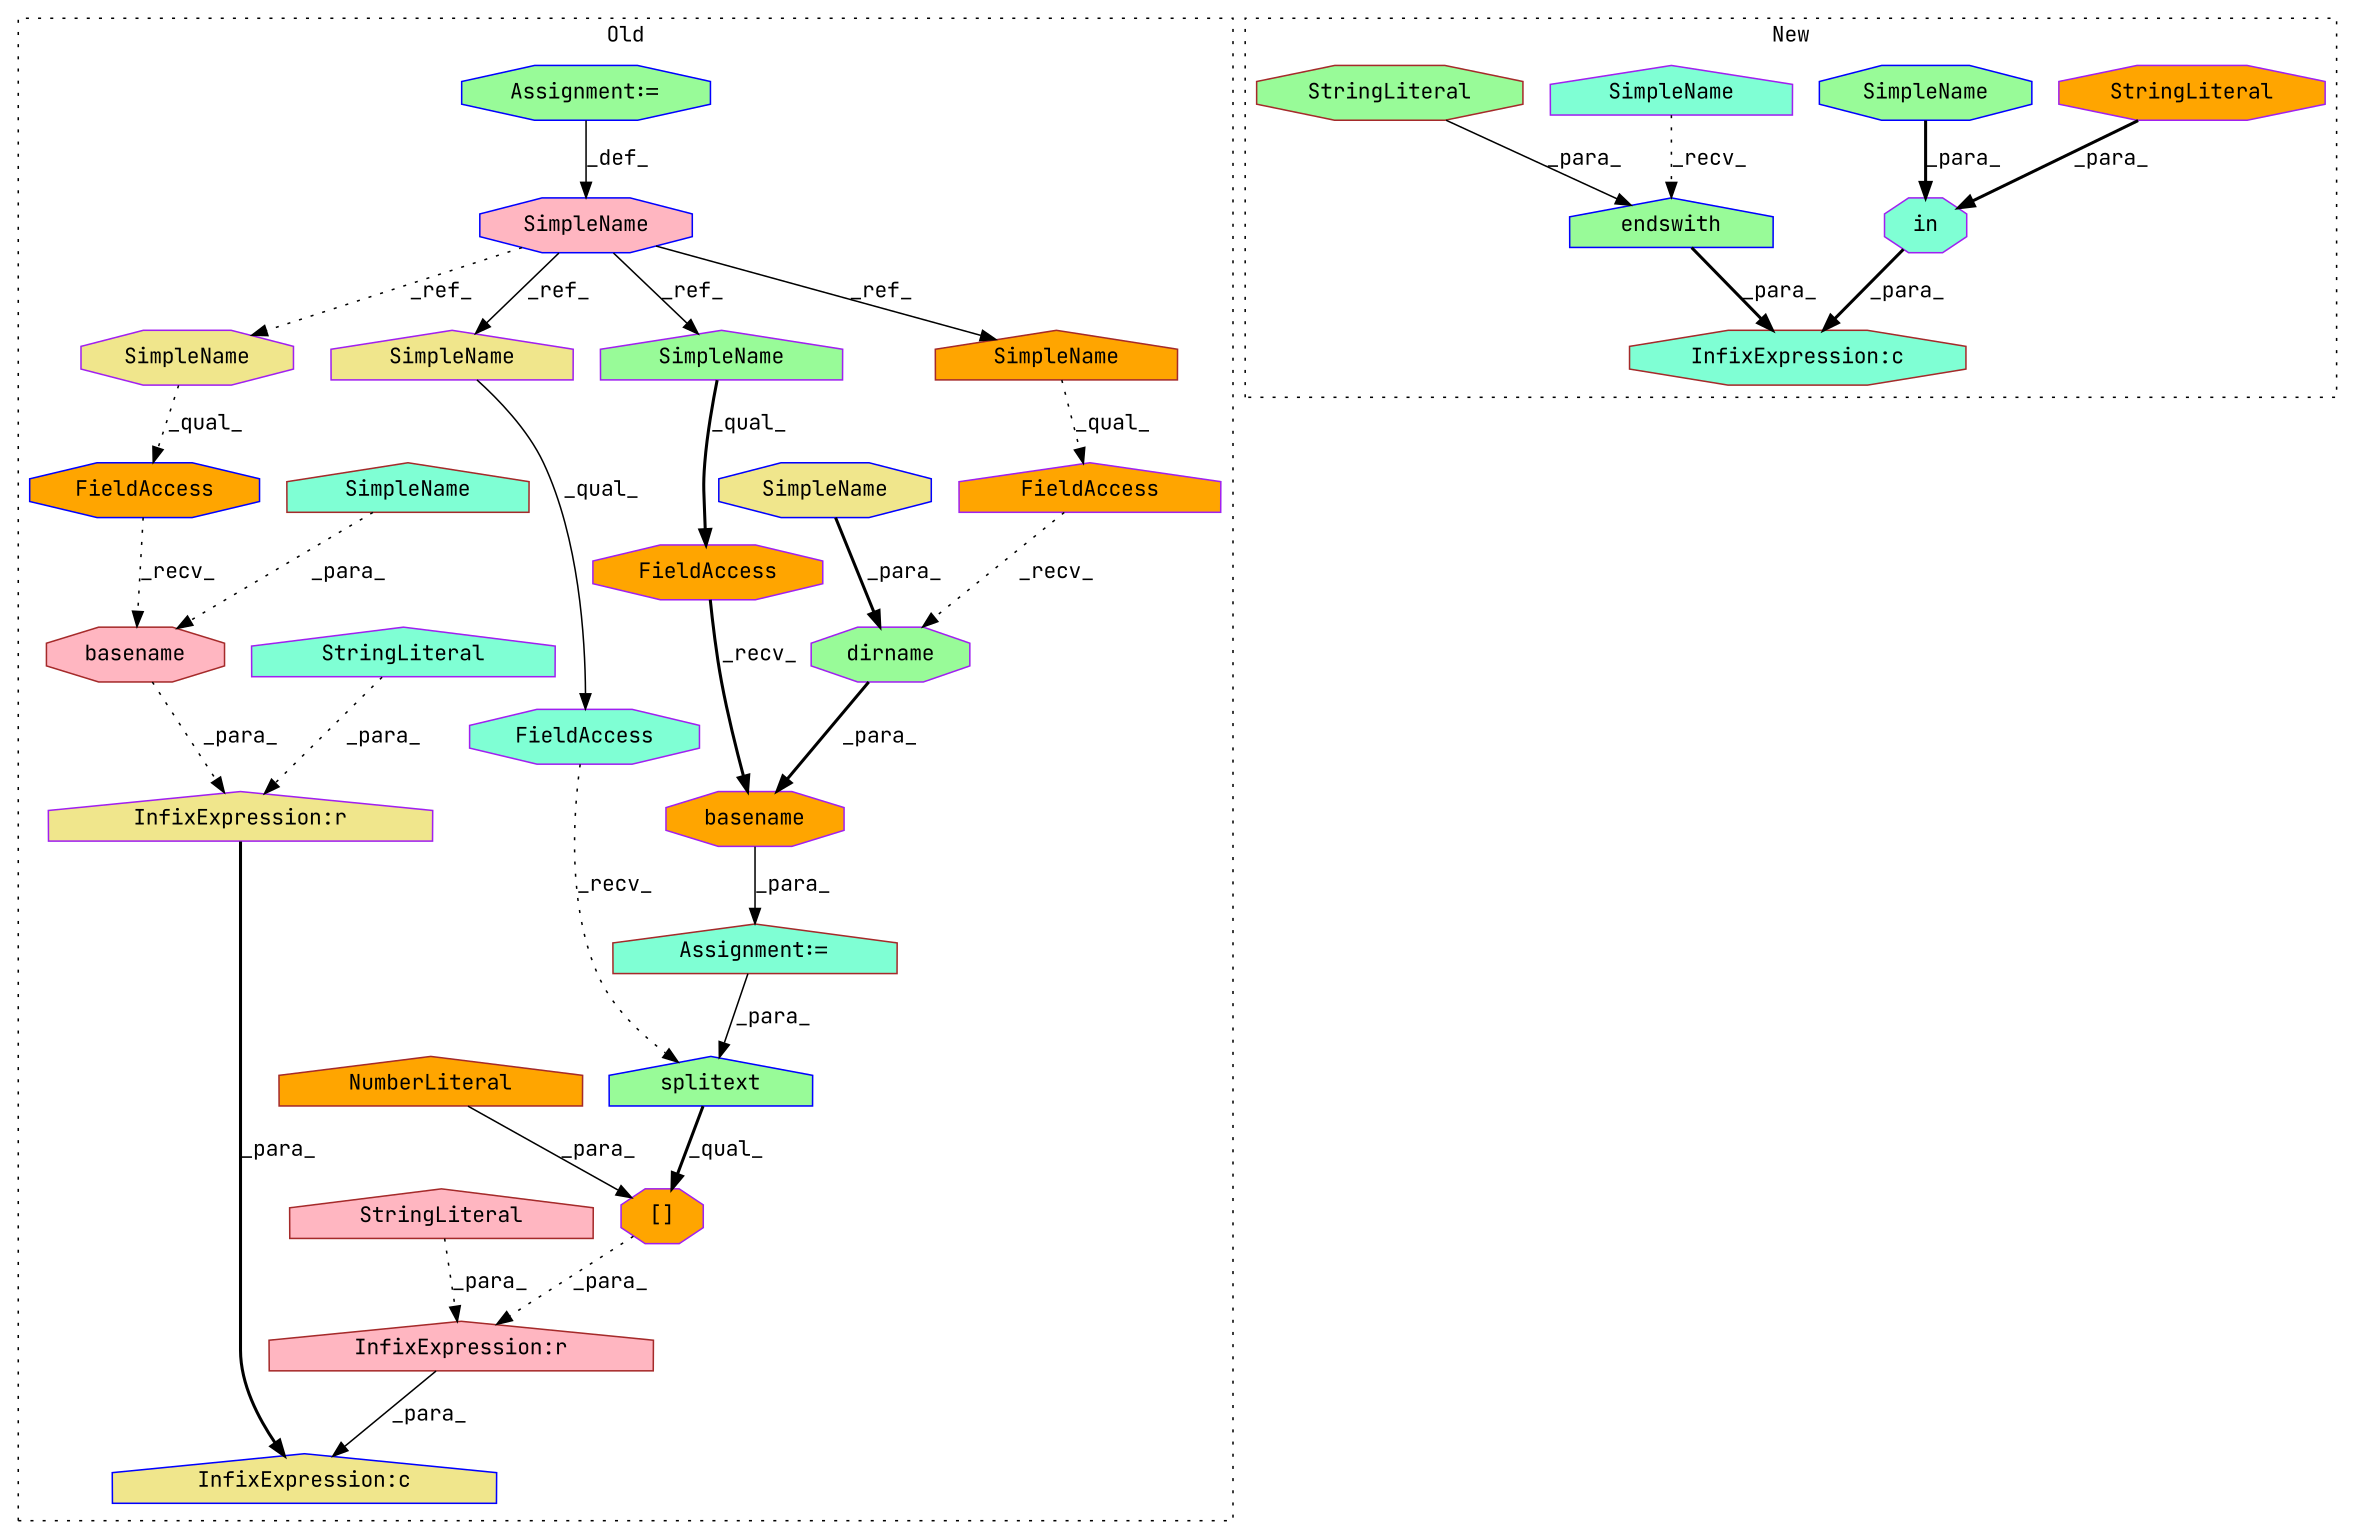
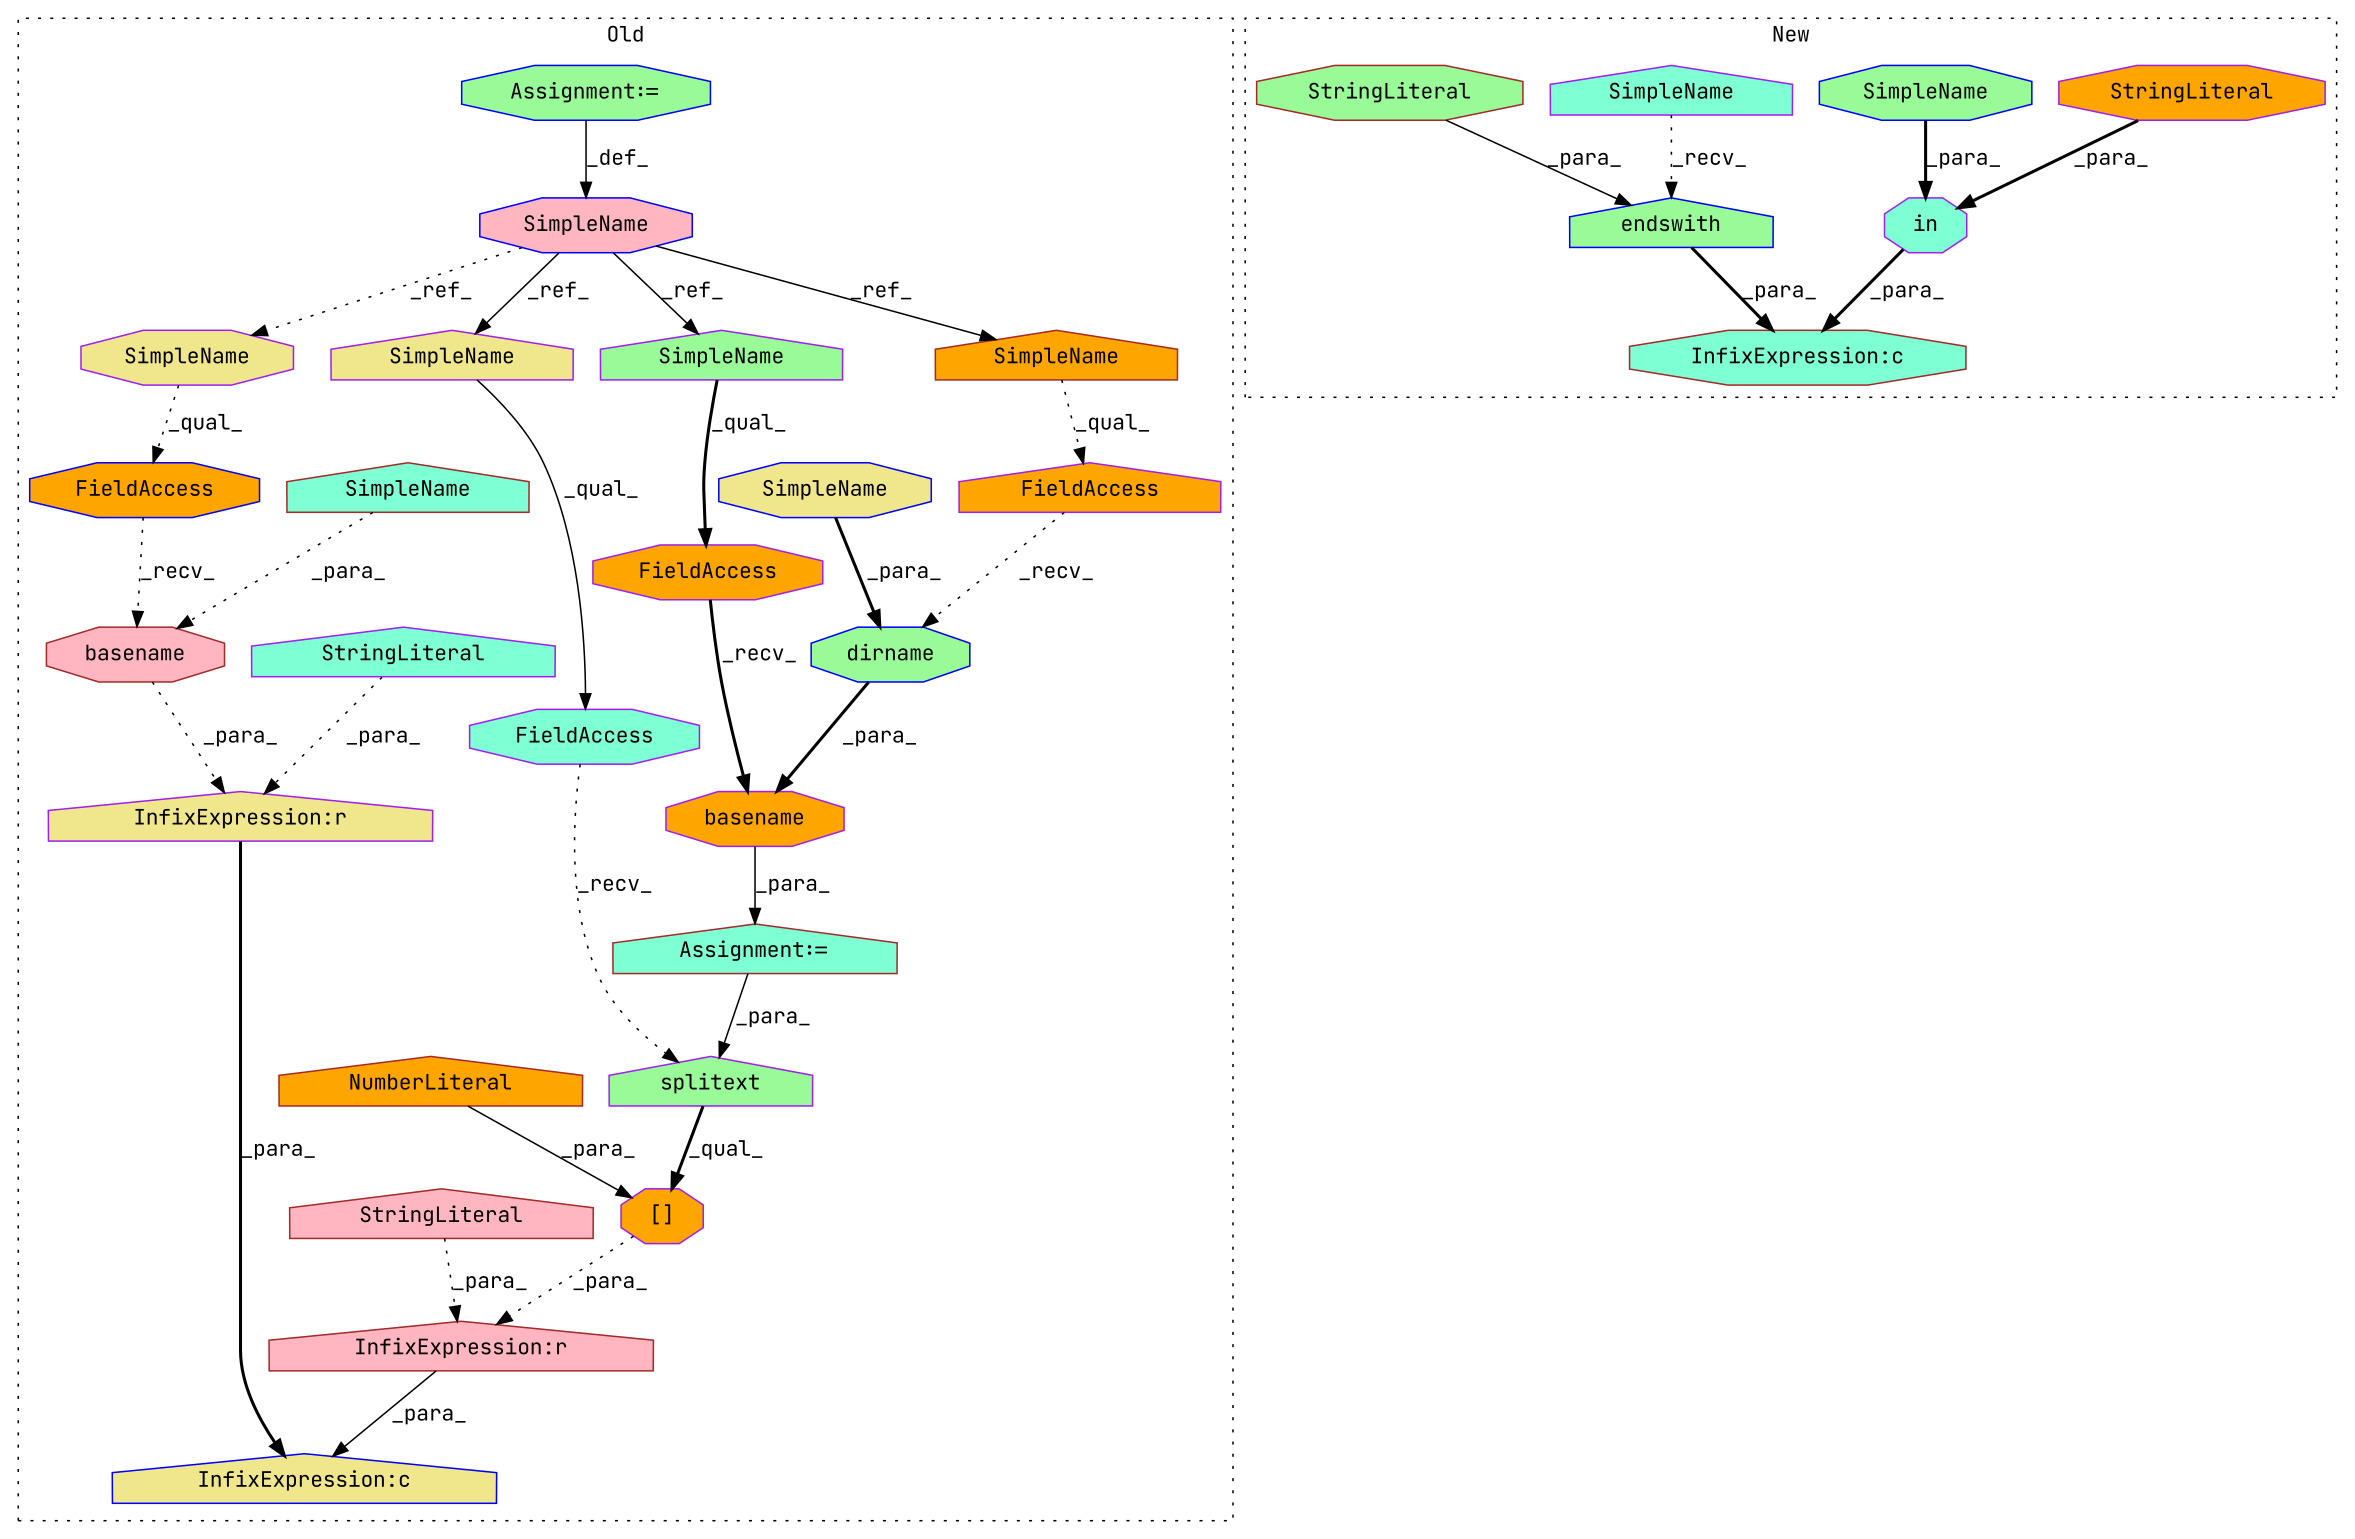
(890, 655) -> (890, 655)
(711, 1084) -> (711, 1084)
